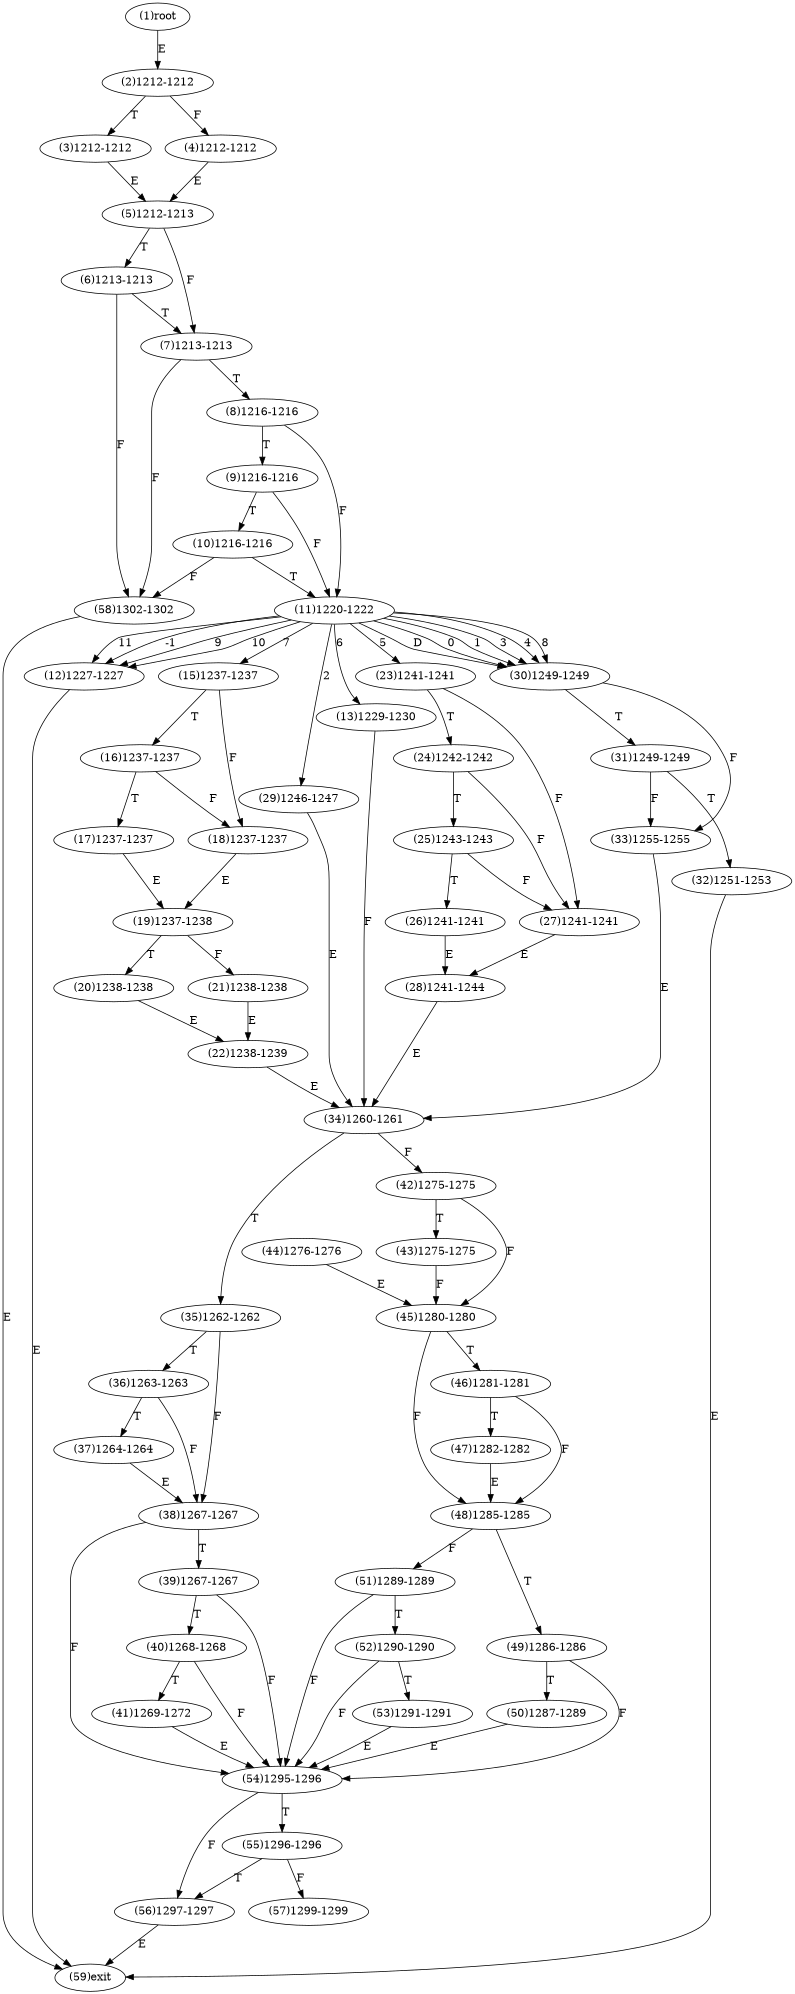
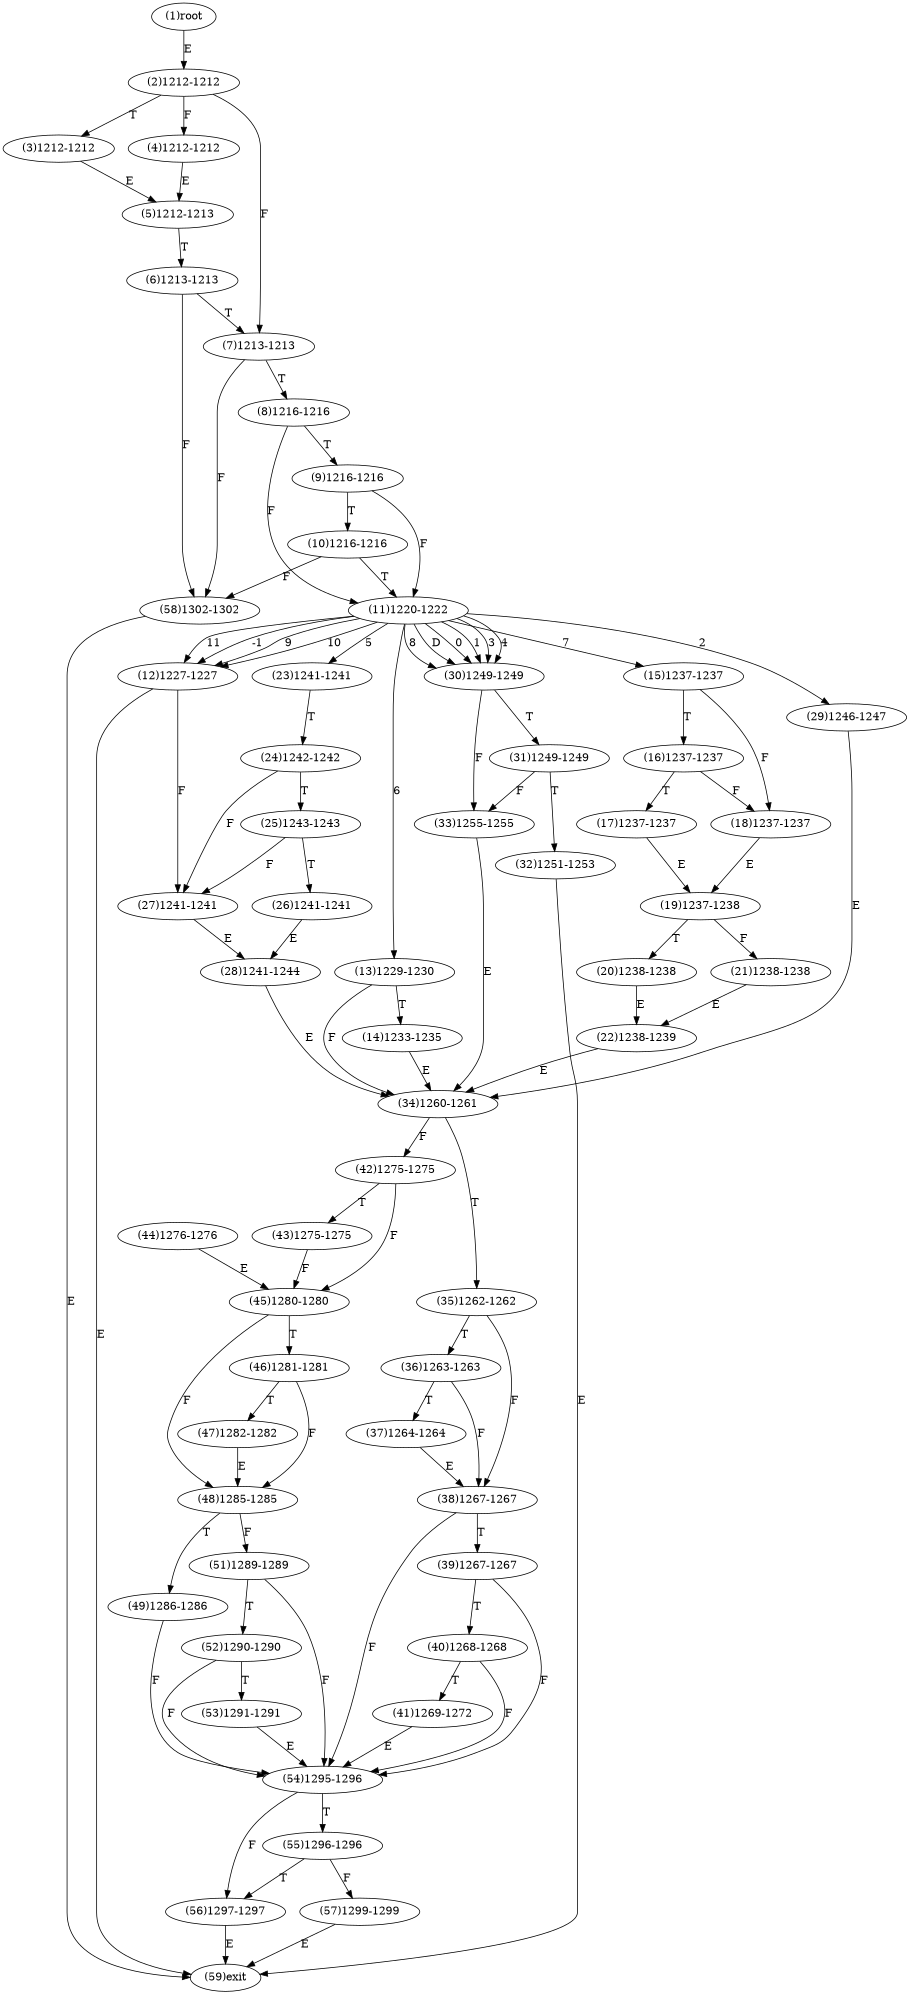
(182, 276) -> (260, 199)
(539, 775) -> (178, 787)
none -> (402, 1038)
(547, 1714) -> none
none -> (295, 1944)
